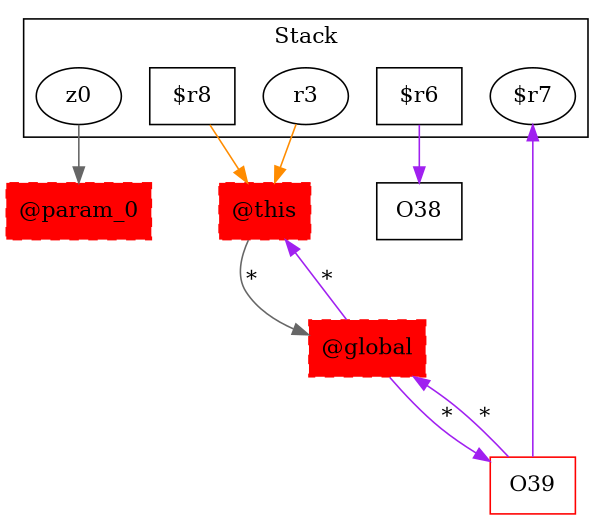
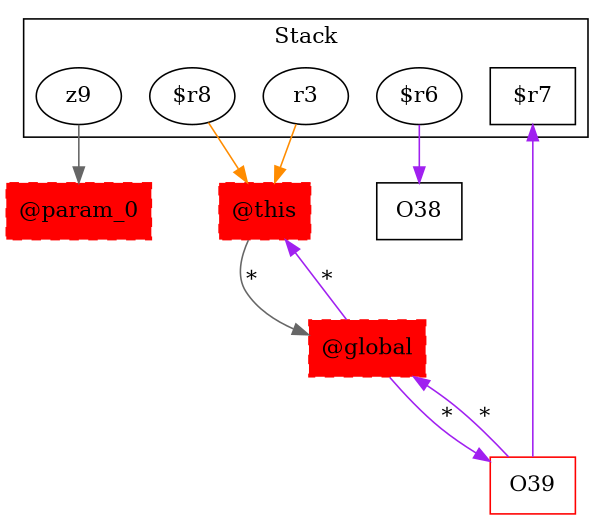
(79, 96) -> (79, 96)
(192, 96) -> (192, 96)
(419, 96) -> (419, 96)
(533, 96) -> (533, 96)
